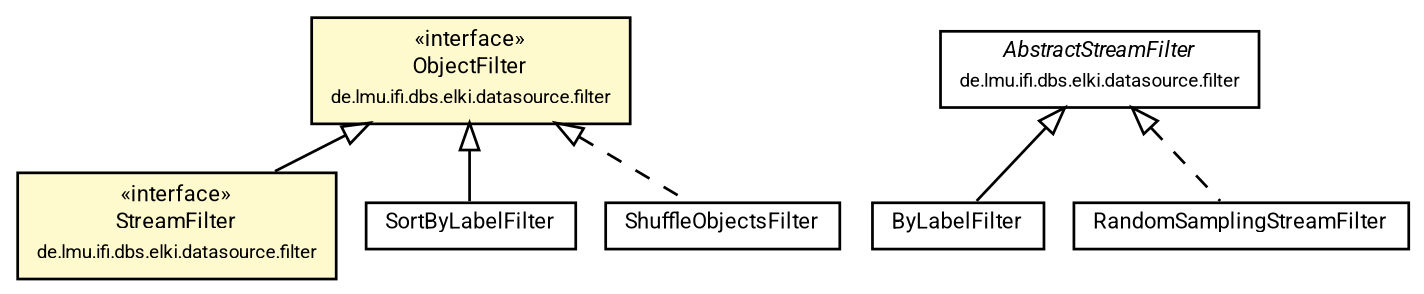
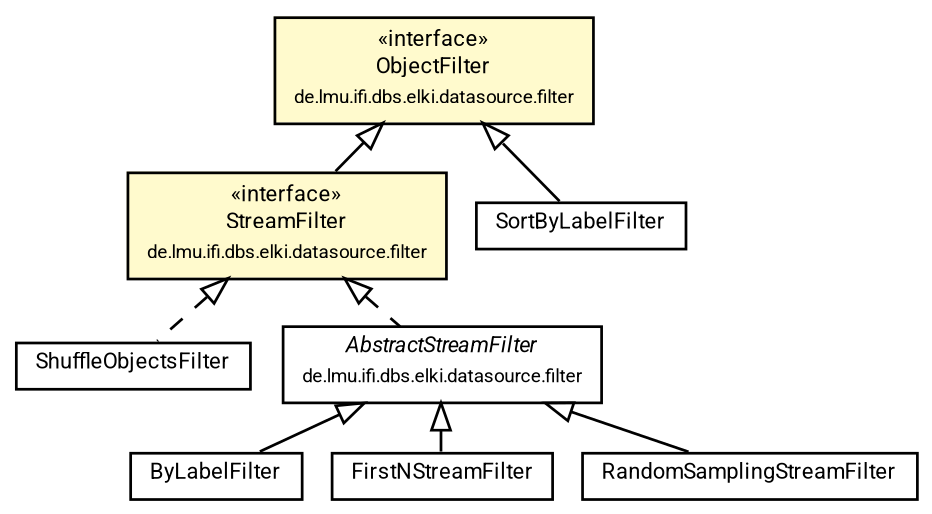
(1186, 164) -> (630, 432)
(634, 169) -> (182, 319)
none -> (383, 312)
none -> (441, 475)
